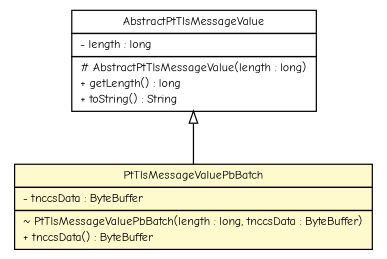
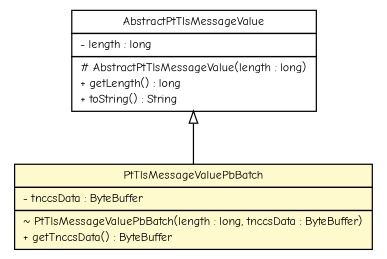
(88, 237) -> (98, 237)
